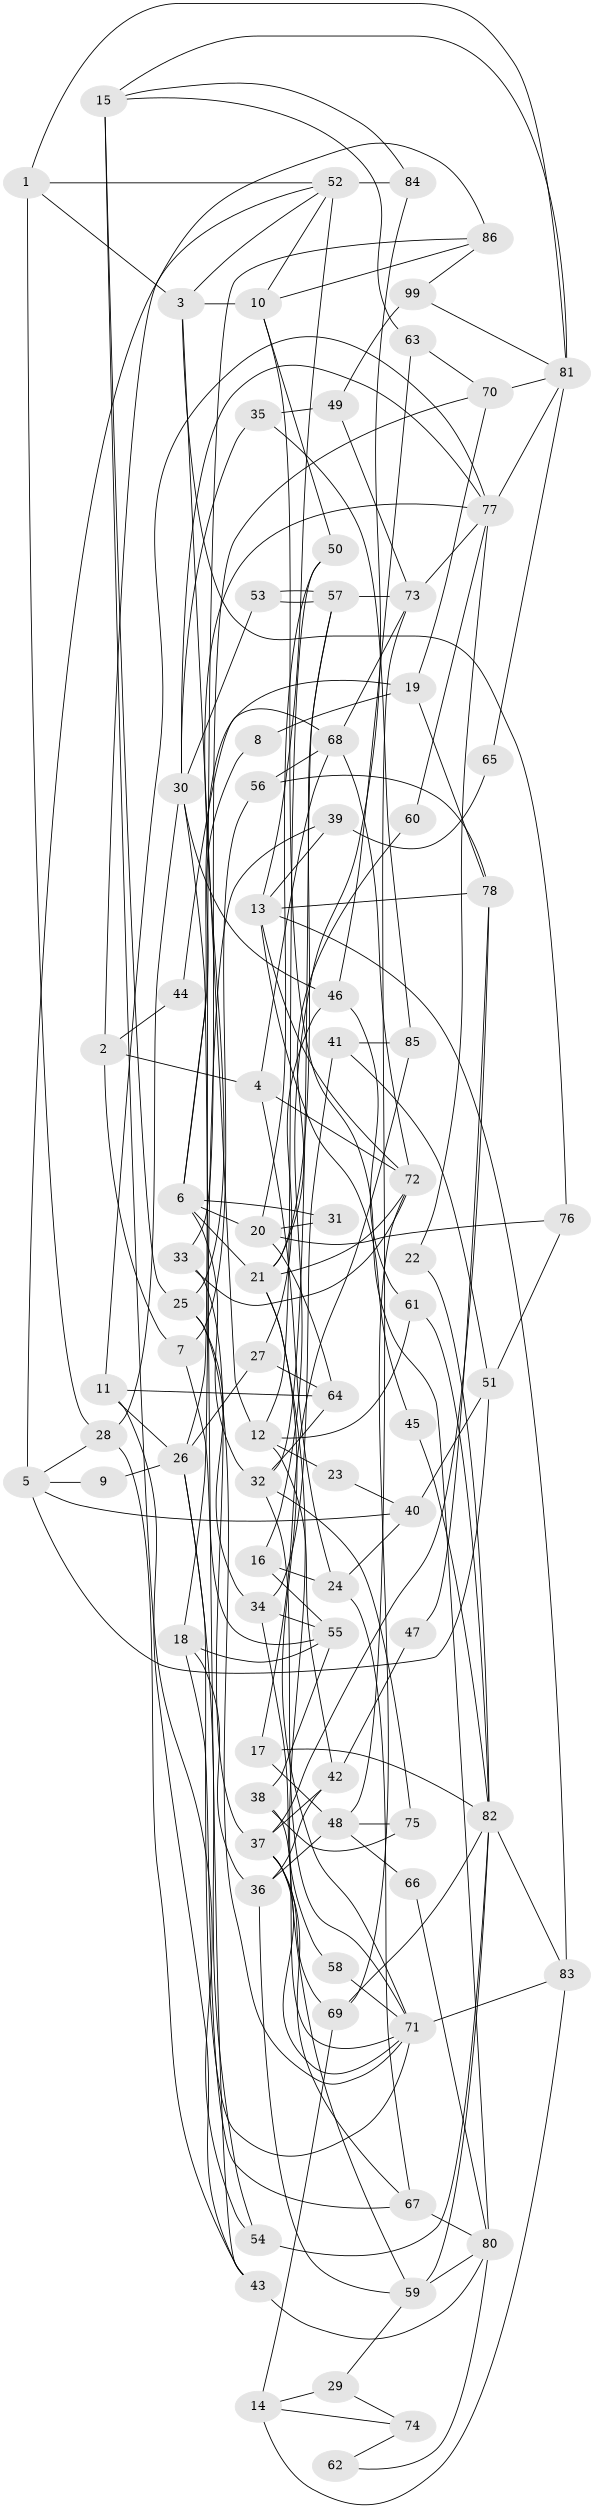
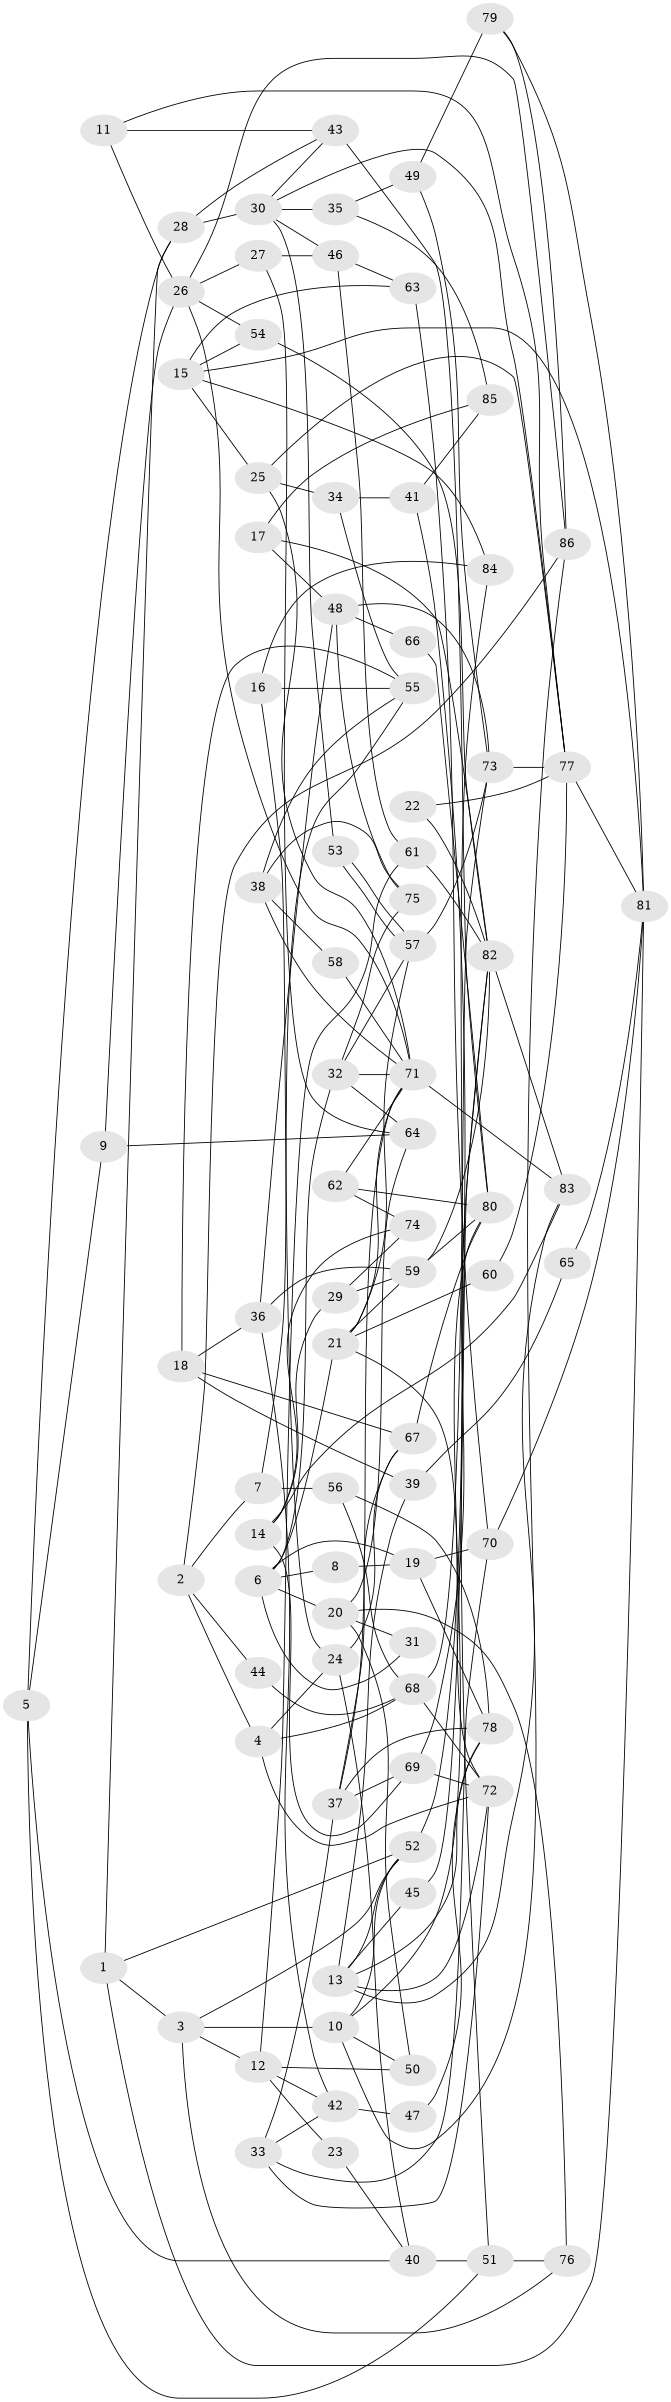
(413, 294) -> (490, 19)
(57, 775) -> none
none -> (378, 1124)
(247, 1394) -> (258, 1140)
(278, 1707) -> (301, 929)
(297, 1811) -> (297, 2130)
